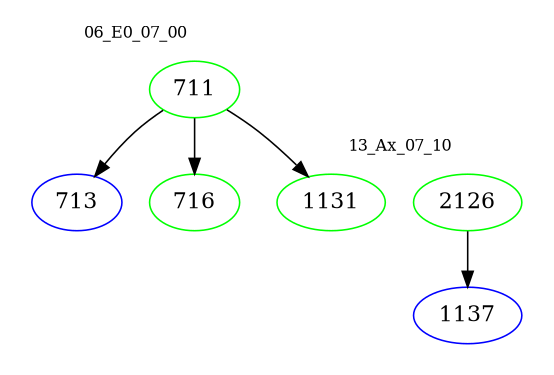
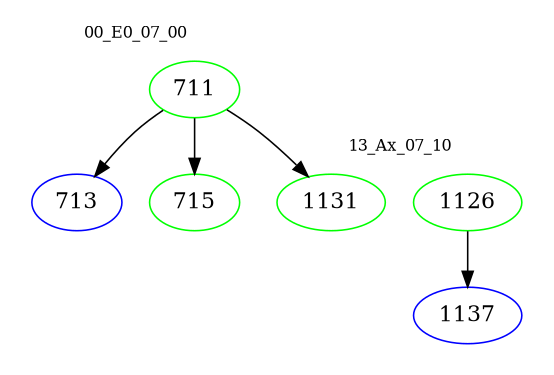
(136, 34) -> (136, 34)
(195, 202) -> (195, 202)
(468, 202) -> (468, 202)
